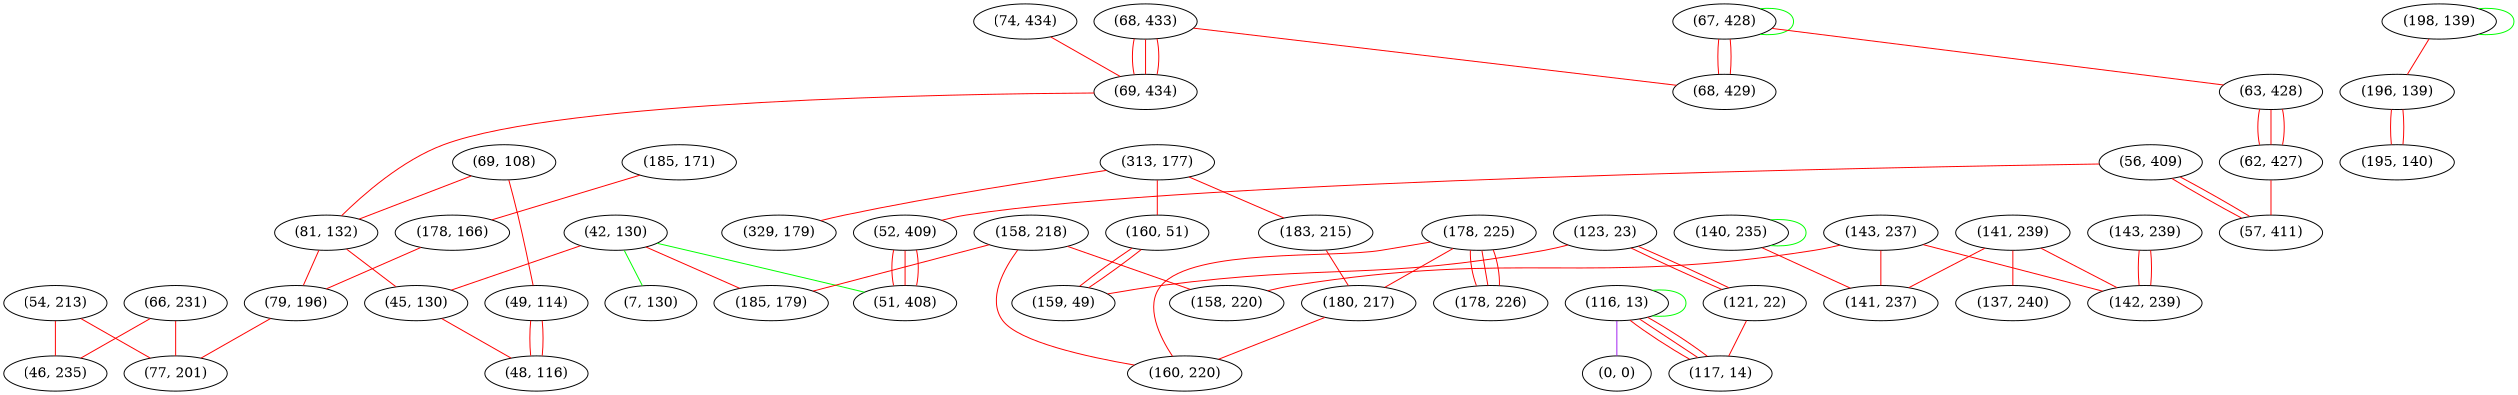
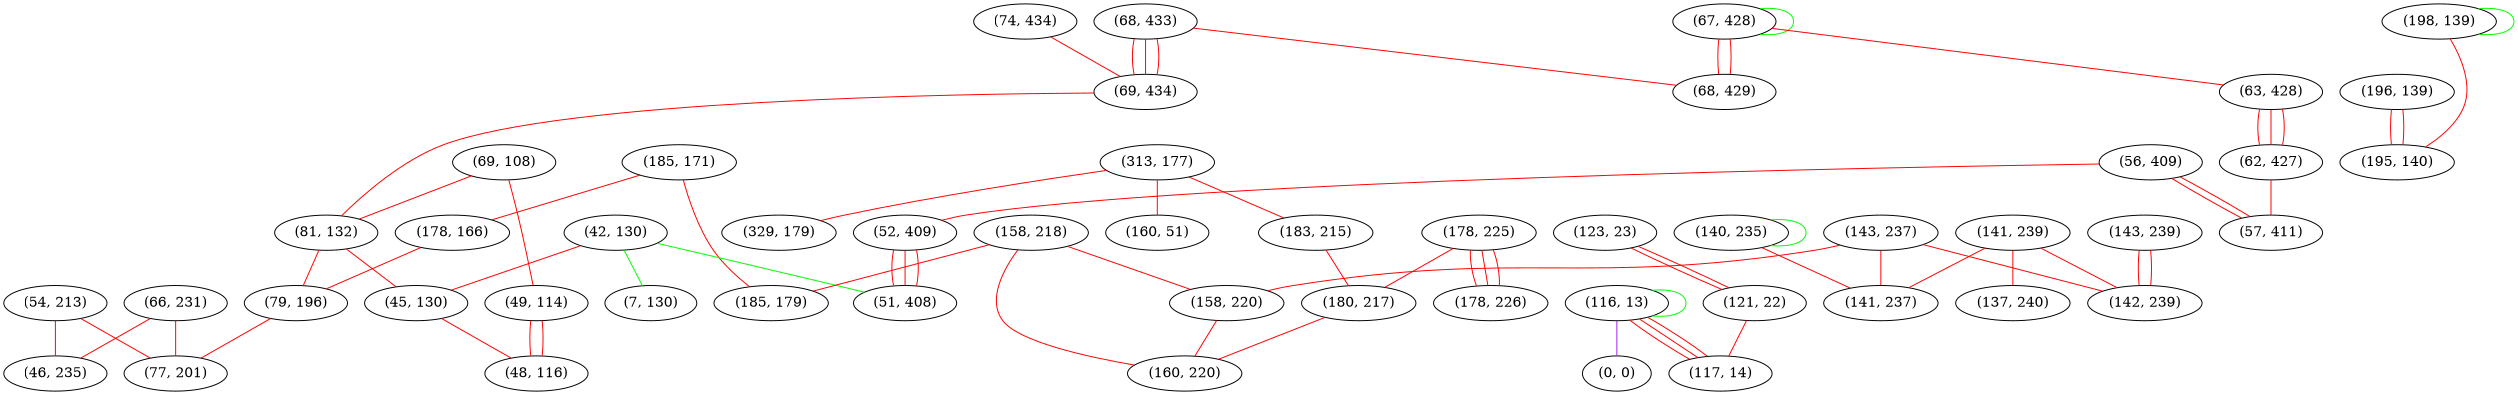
(2418, 57) -> (2466, 99)
(1255, 258) -> (1206, 338)
(693, 268) -> (707, 239)
(1063, 303) -> none
